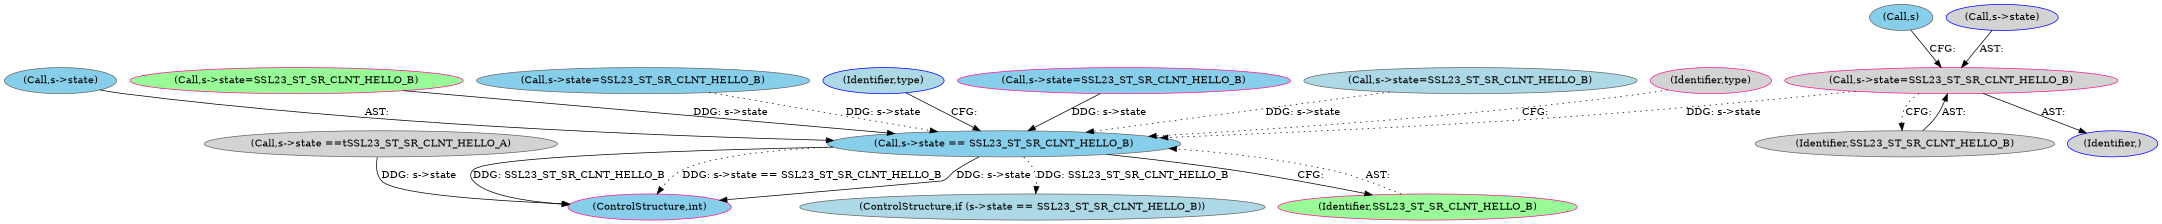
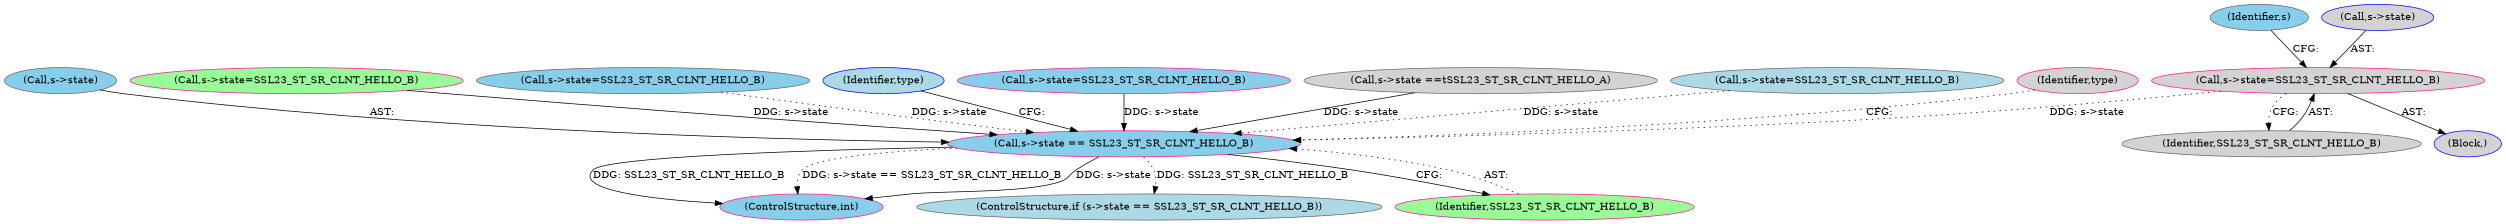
(1901, 17) -> (2259, 17)
(1004, 144) -> (1124, 144)
(2113, 144) -> (2468, 144)
(459, 197) -> (1306, 112)
